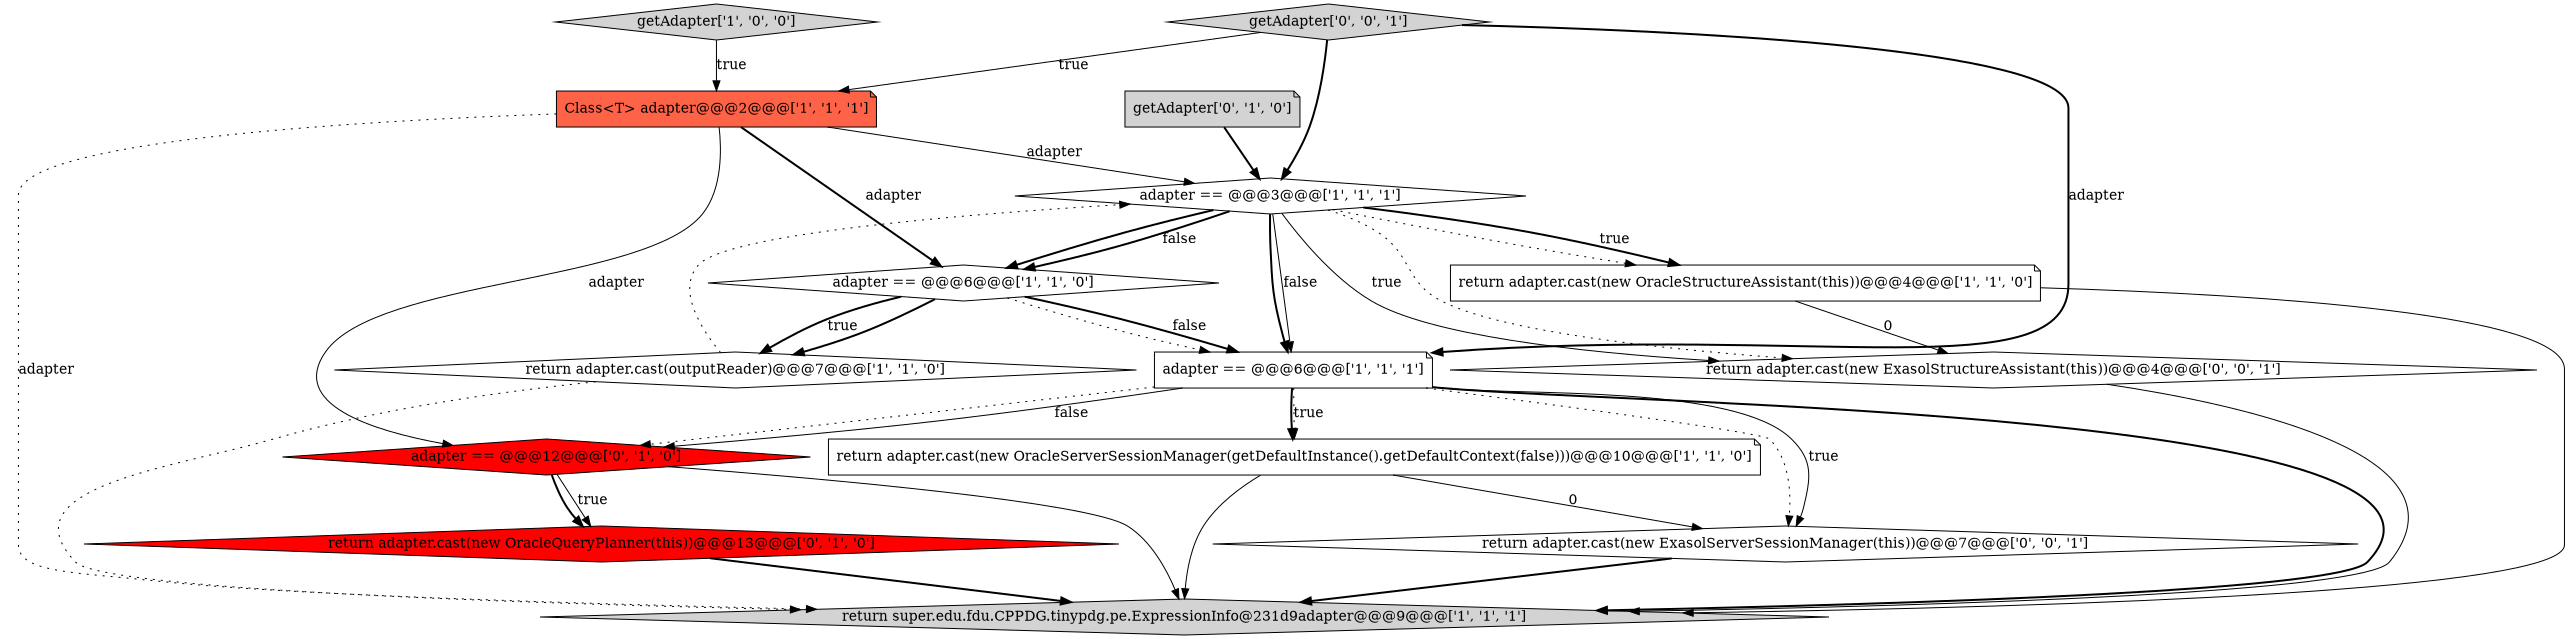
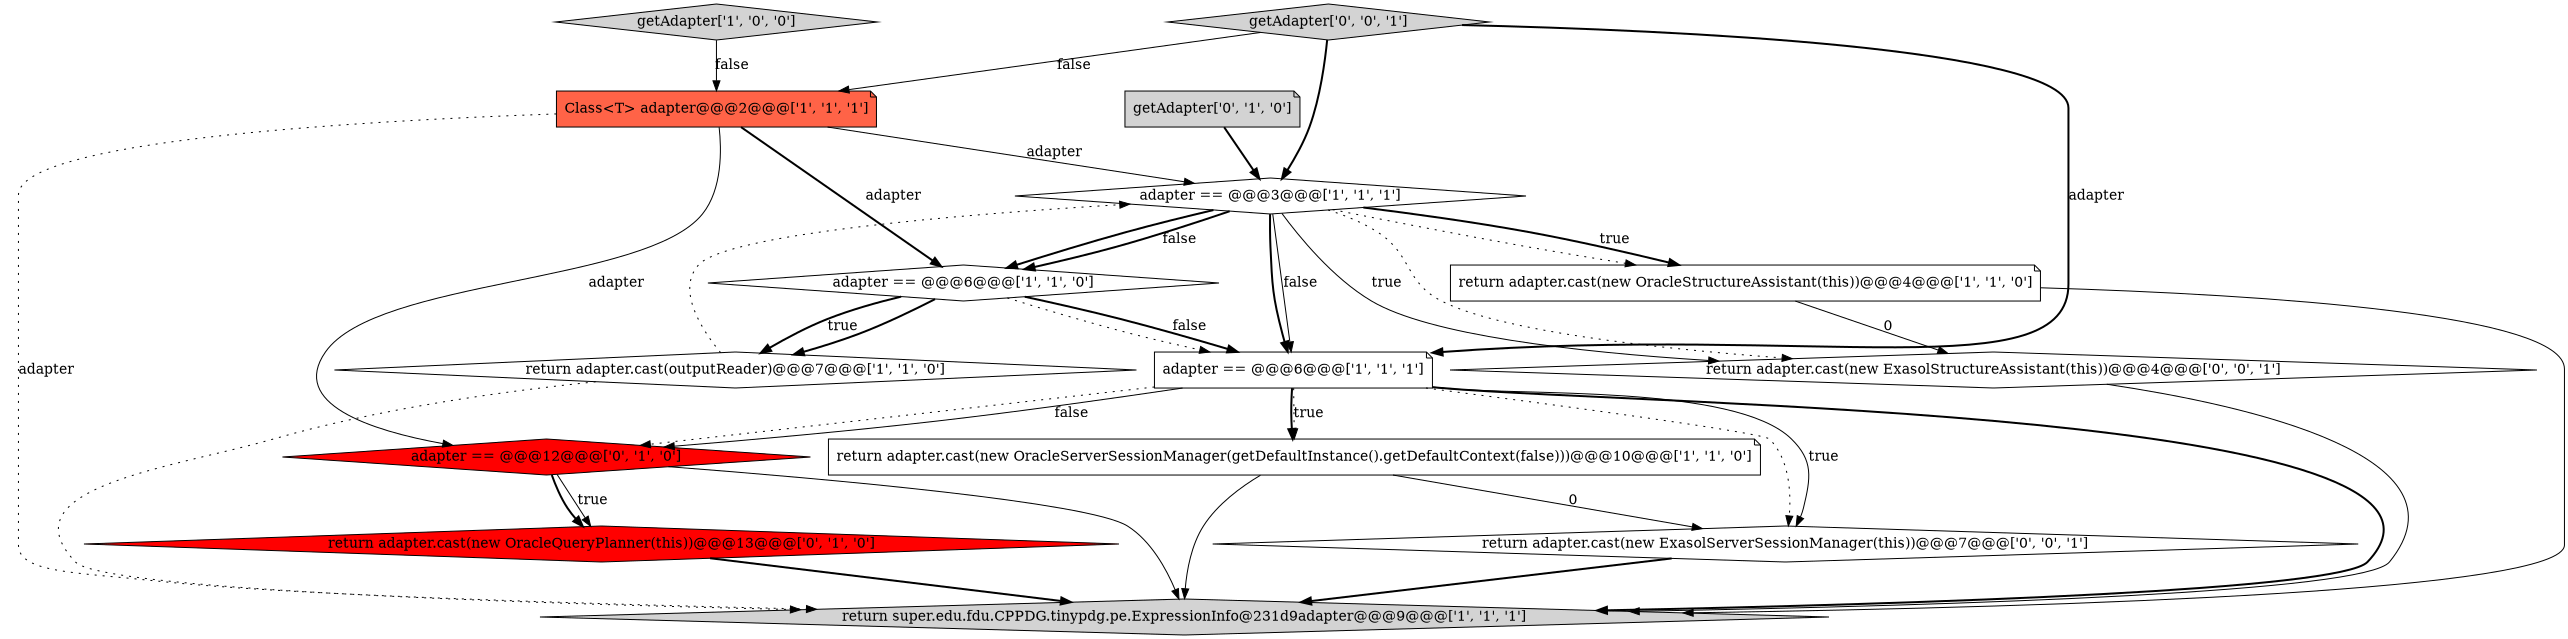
(732, 66) -> (732, 66)
(1074, 66) -> (1074, 66)
